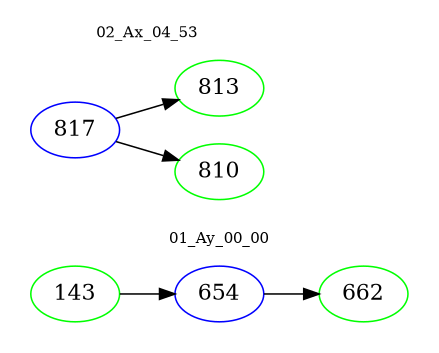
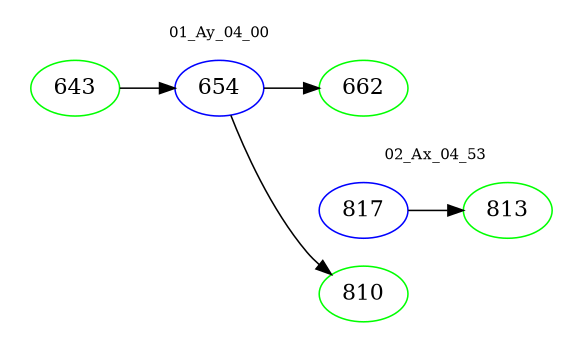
(140, 149) -> (268, 194)
(219, 239) -> (219, 33)
(75, 294) -> (75, 88)
